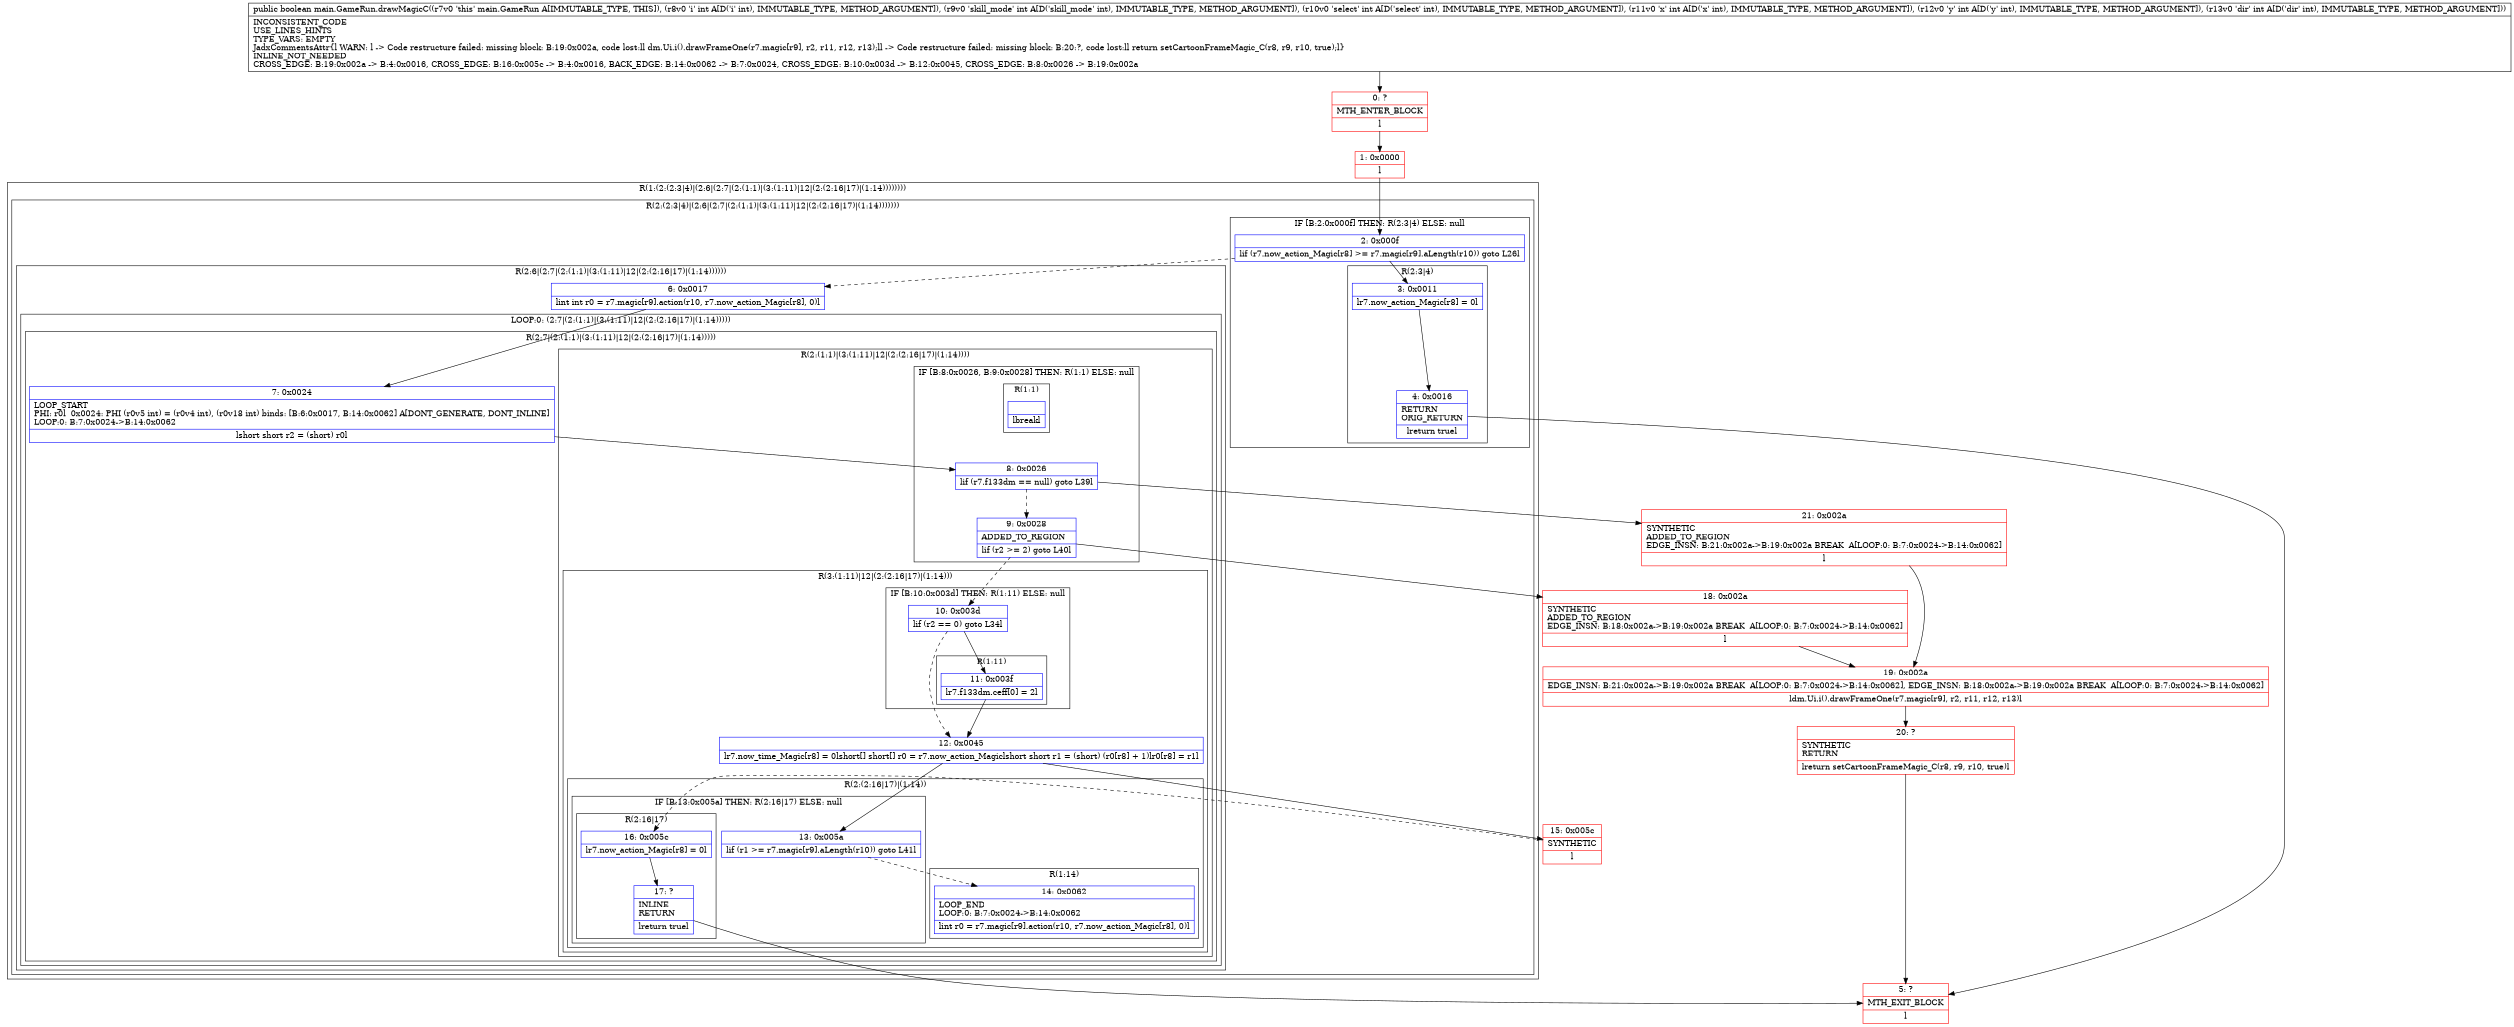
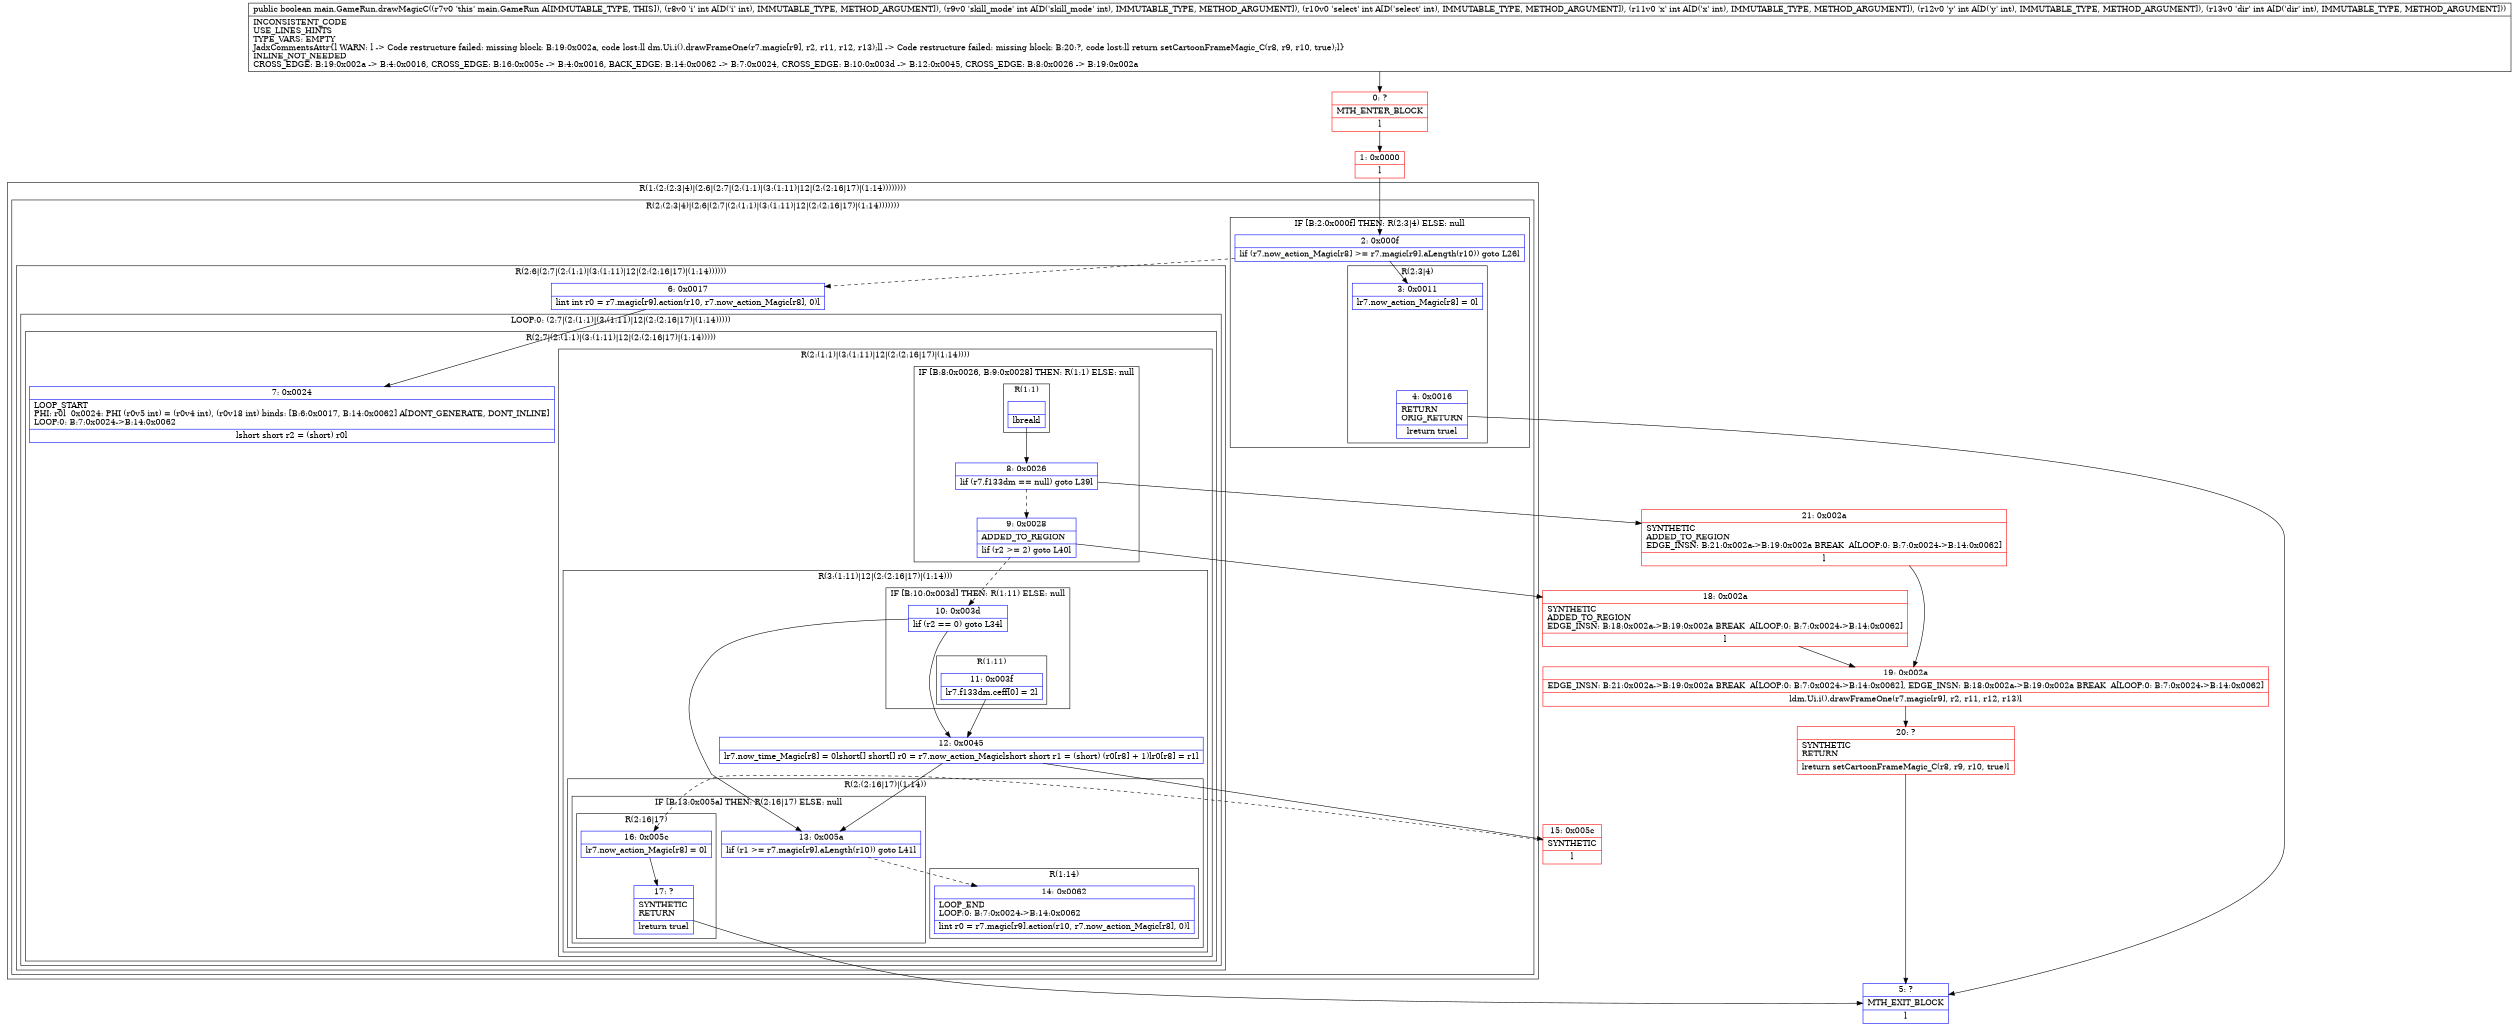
(1424, 347) -> none
(752, 453) -> (1027, 442)
(973, 650) -> (704, 666)
(929, 682) -> (929, 682)
(654, 905) -> (663, 905)
(1906, 1004) -> (1906, 1004)
